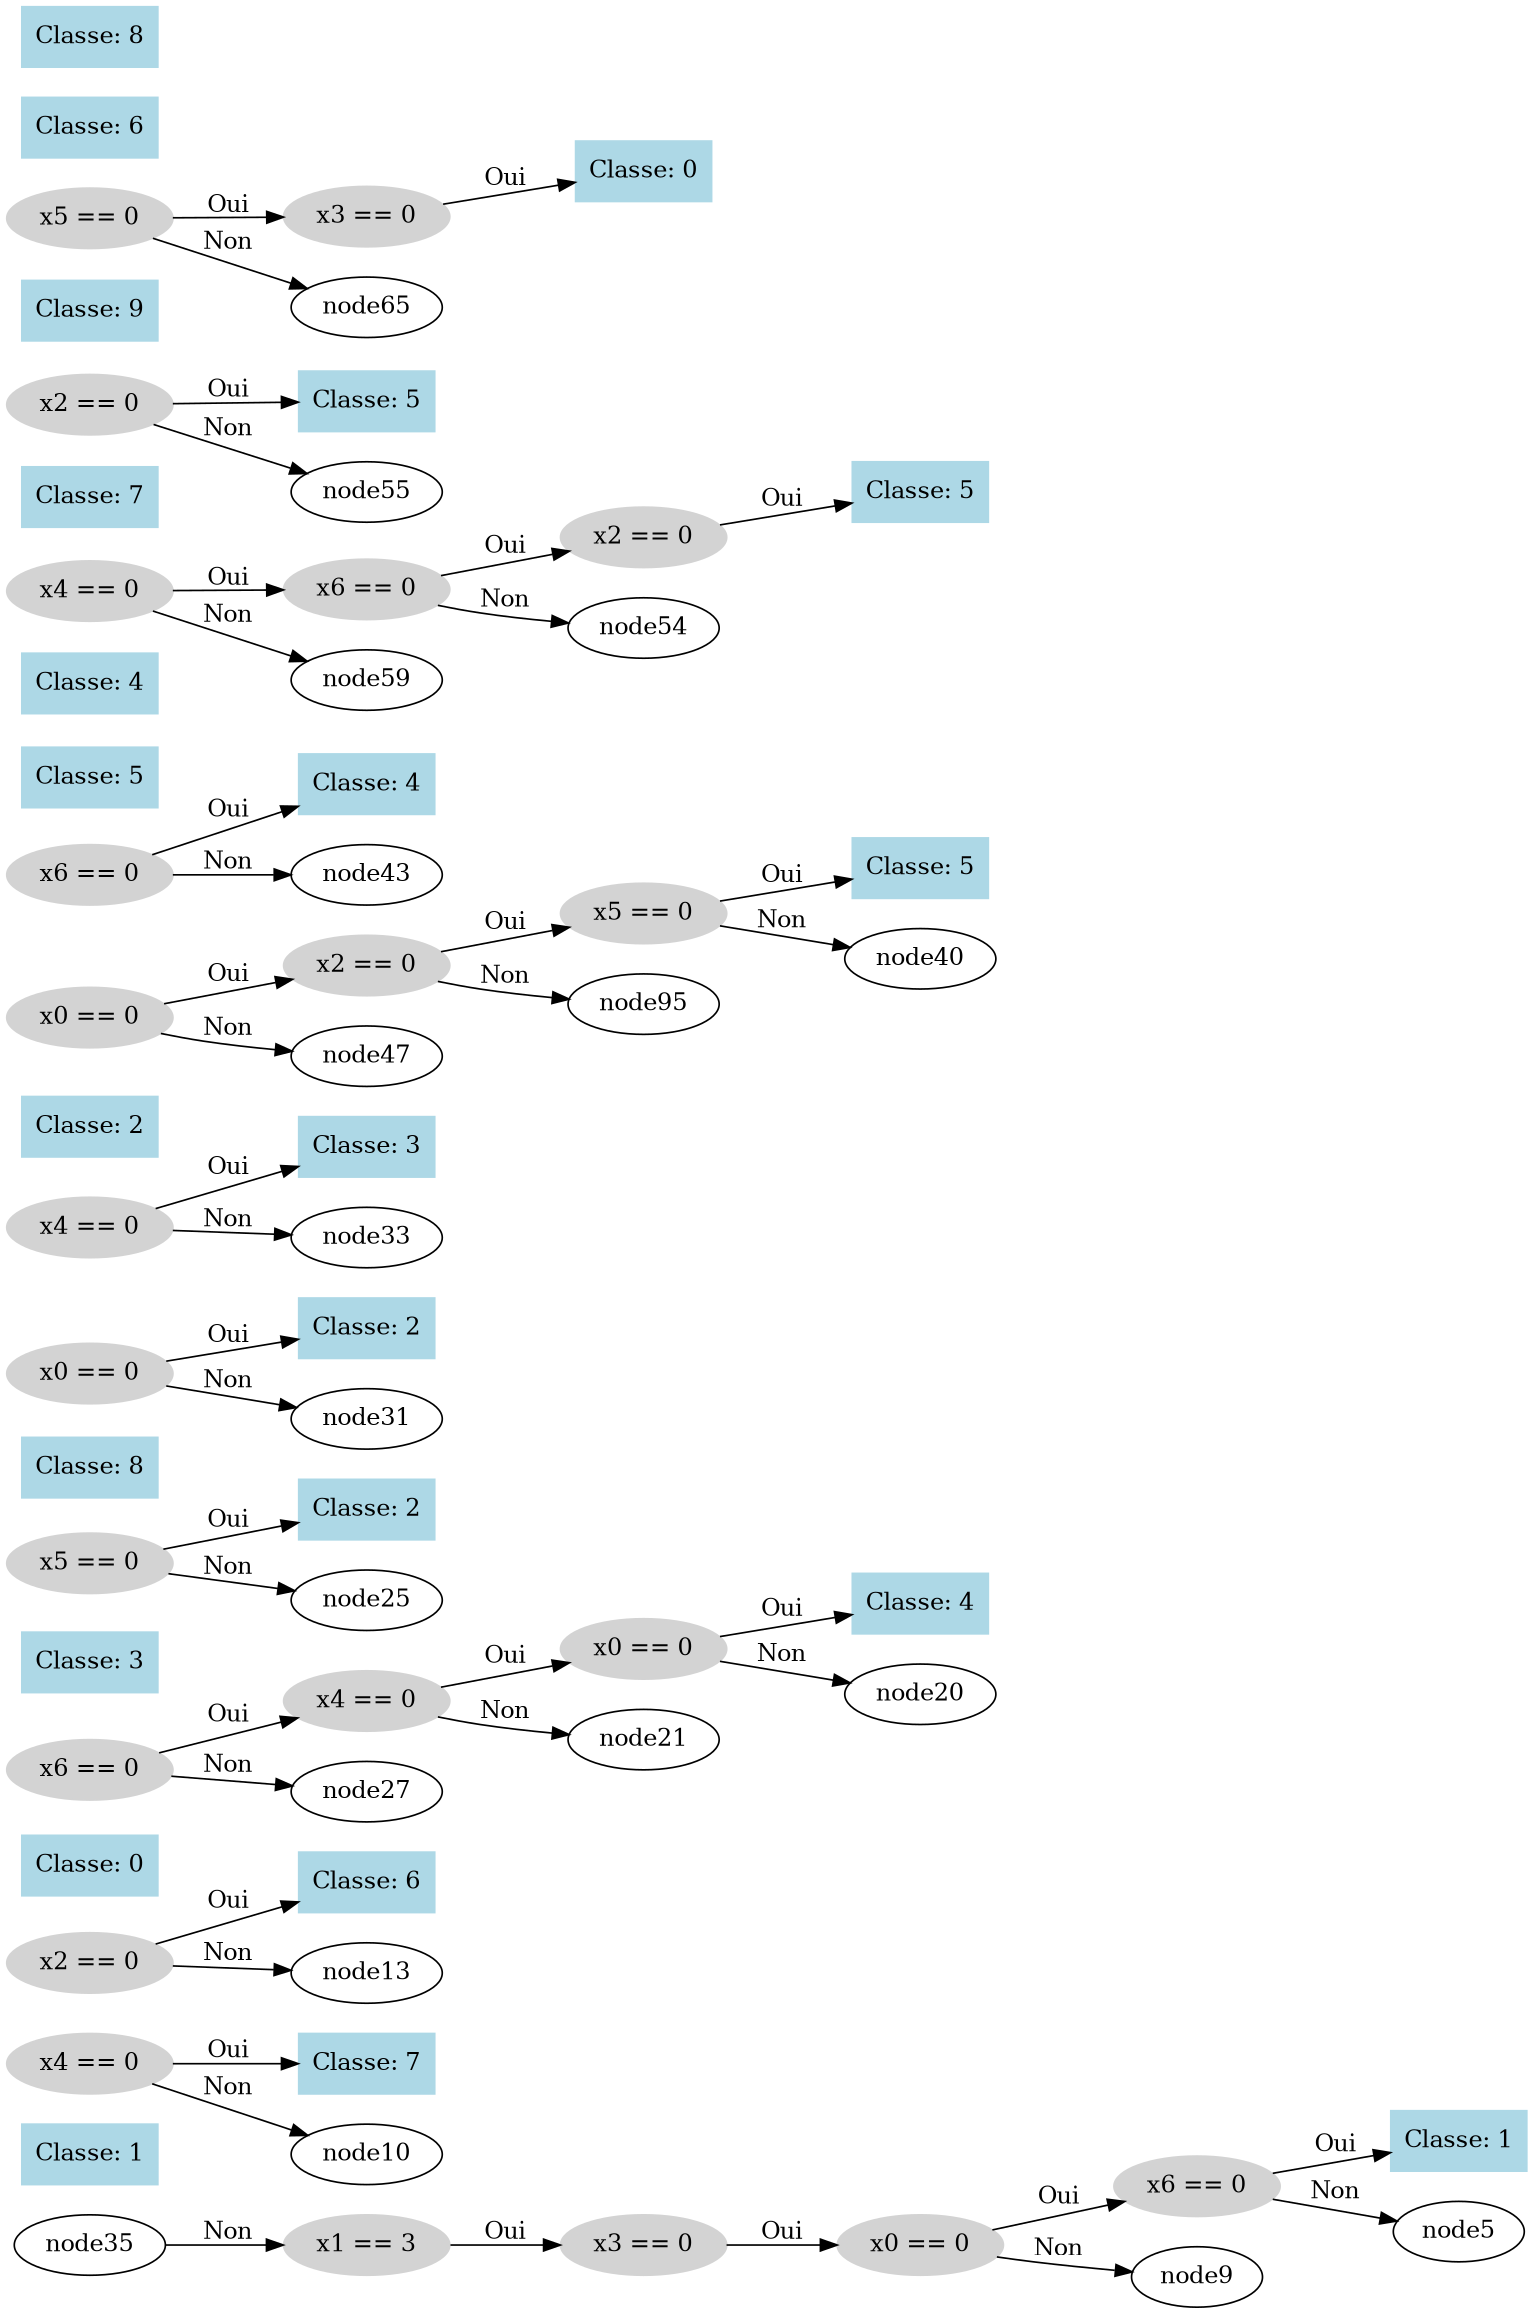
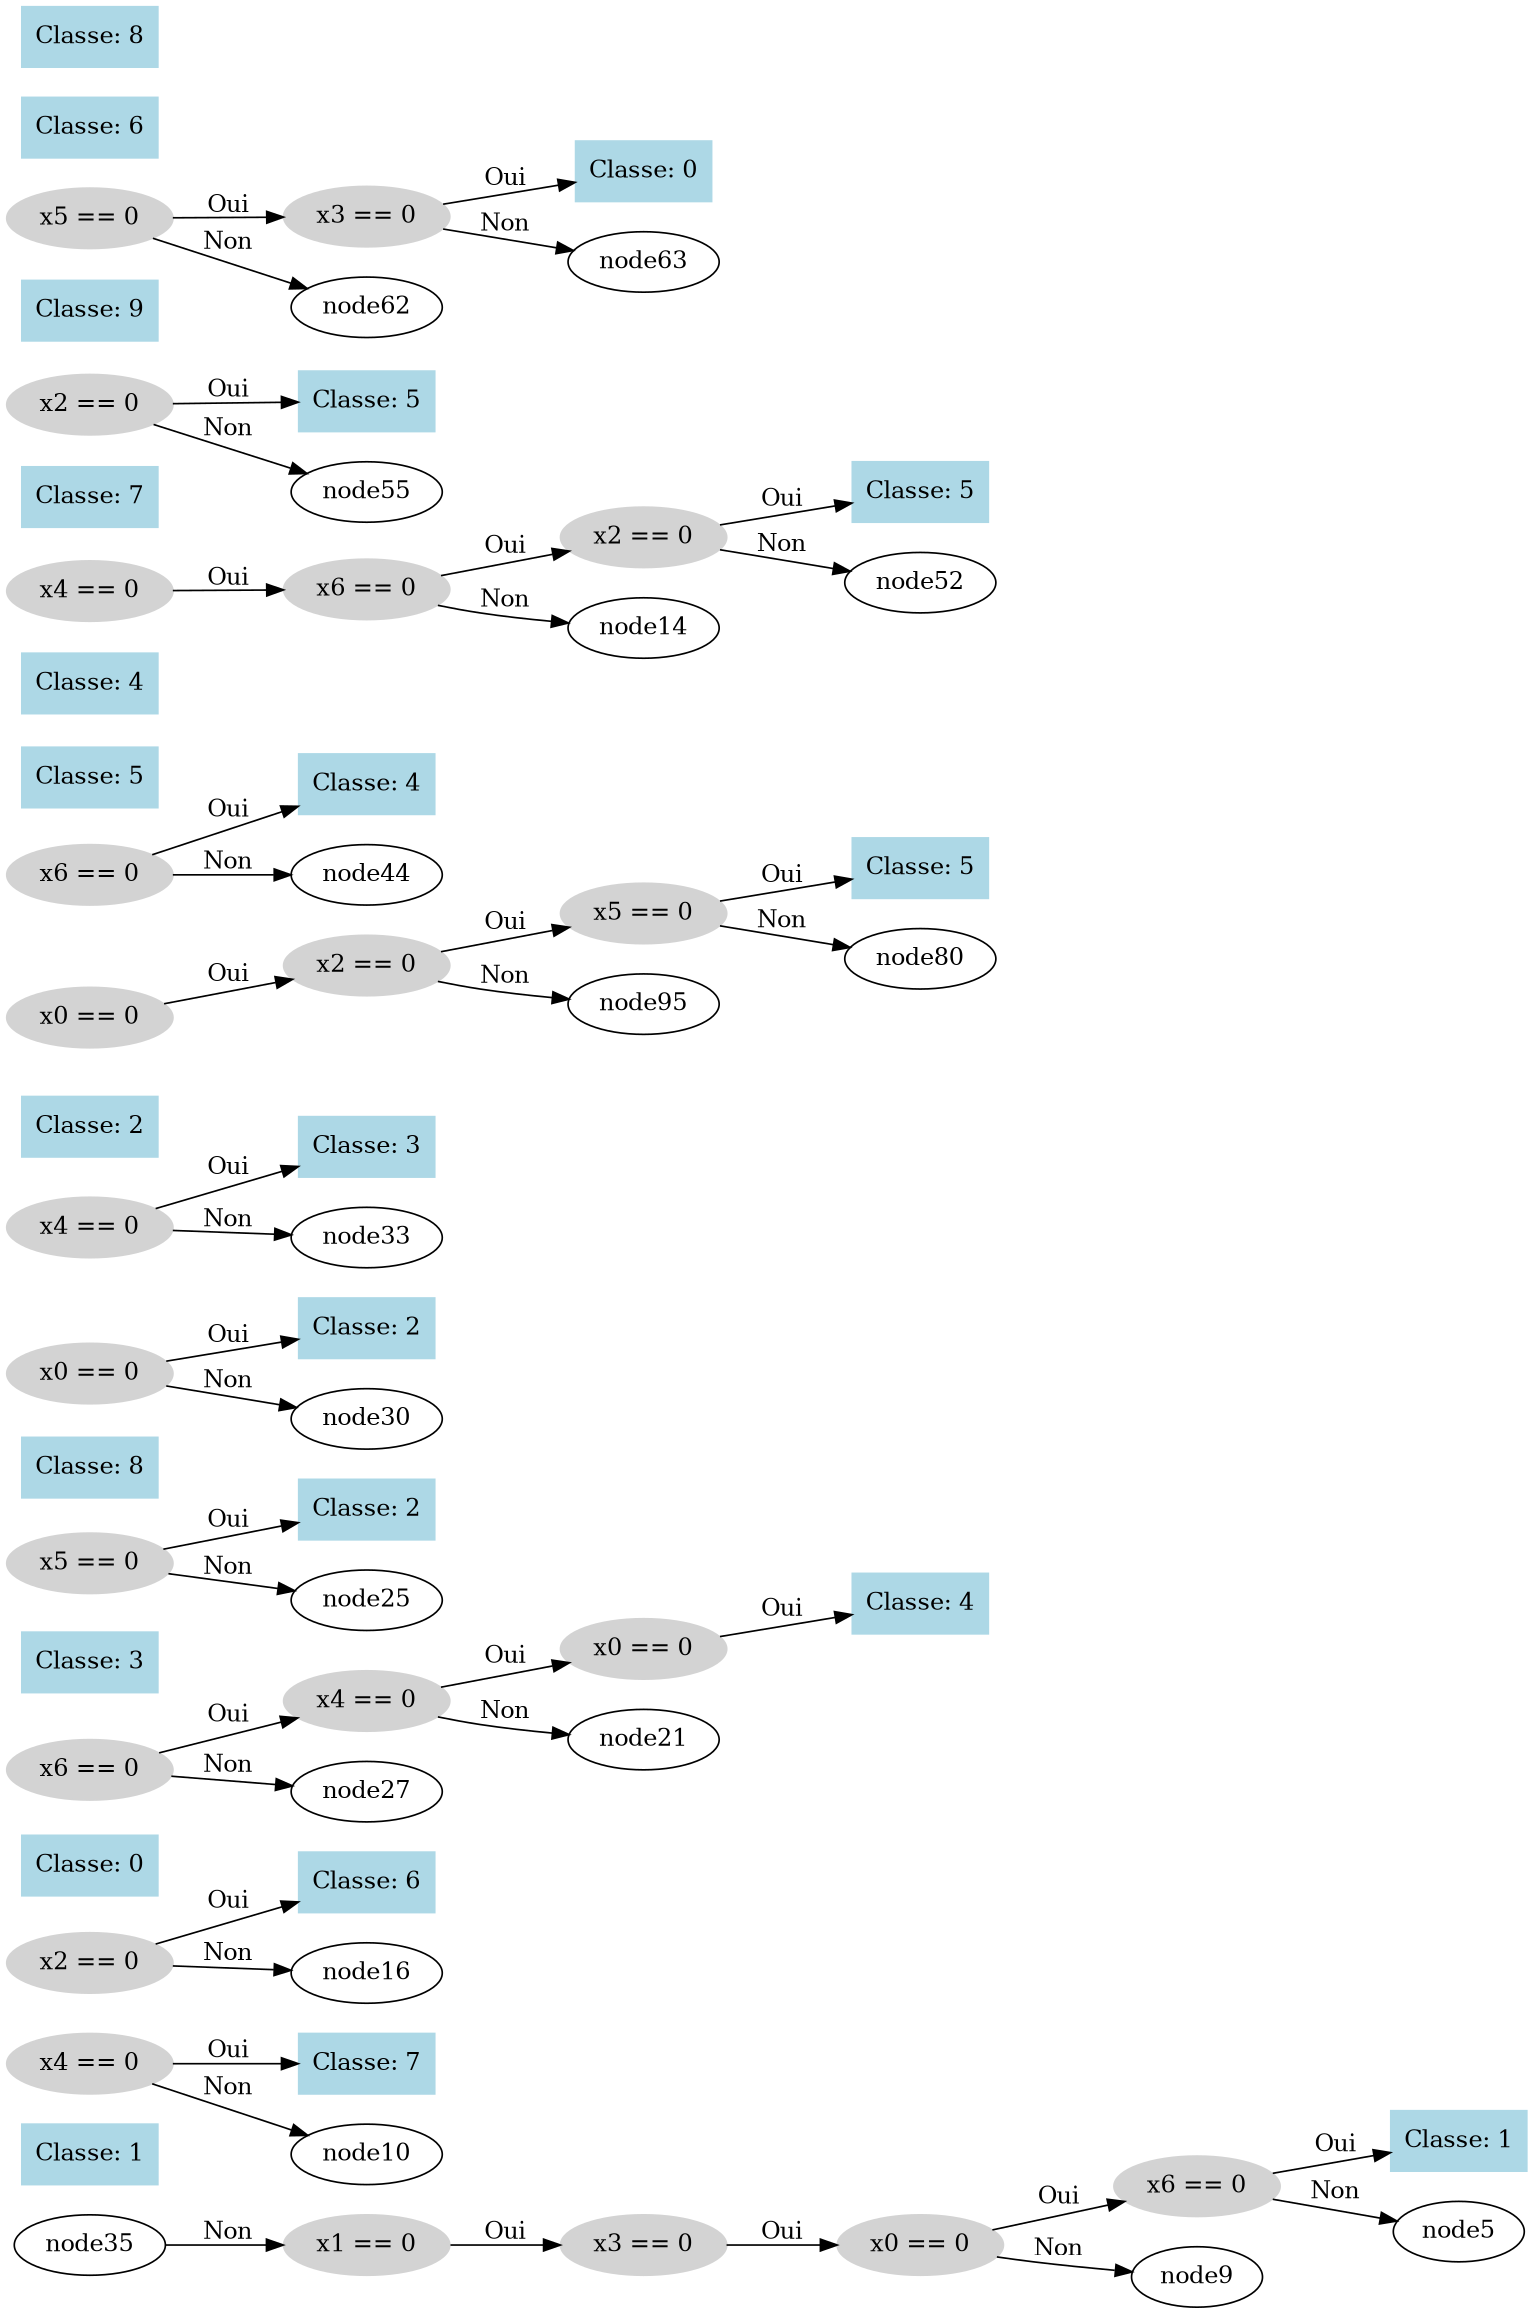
none -> (644, 262)
(367, 307) -> (367, 307)
none -> (920, 583)
(644, 628) -> (644, 628)
(367, 680) -> none
(367, 875) -> (367, 875)
(920, 959) -> (920, 959)
(367, 1056) -> none
(367, 1419) -> (367, 1419)
(920, 1694) -> none
(367, 1973) -> (367, 1973)
(367, 2245) -> (367, 2245)
